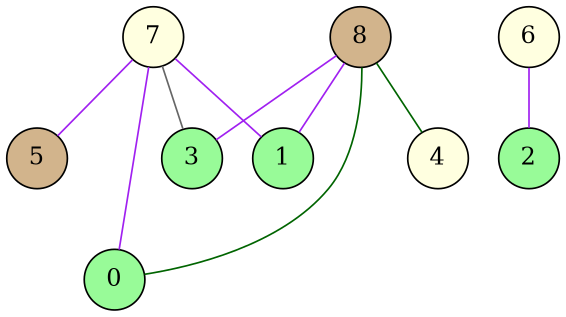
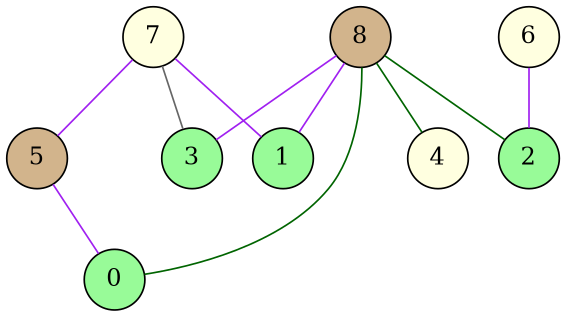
none -> (445, 98)
(134, 158) -> (76, 219)
